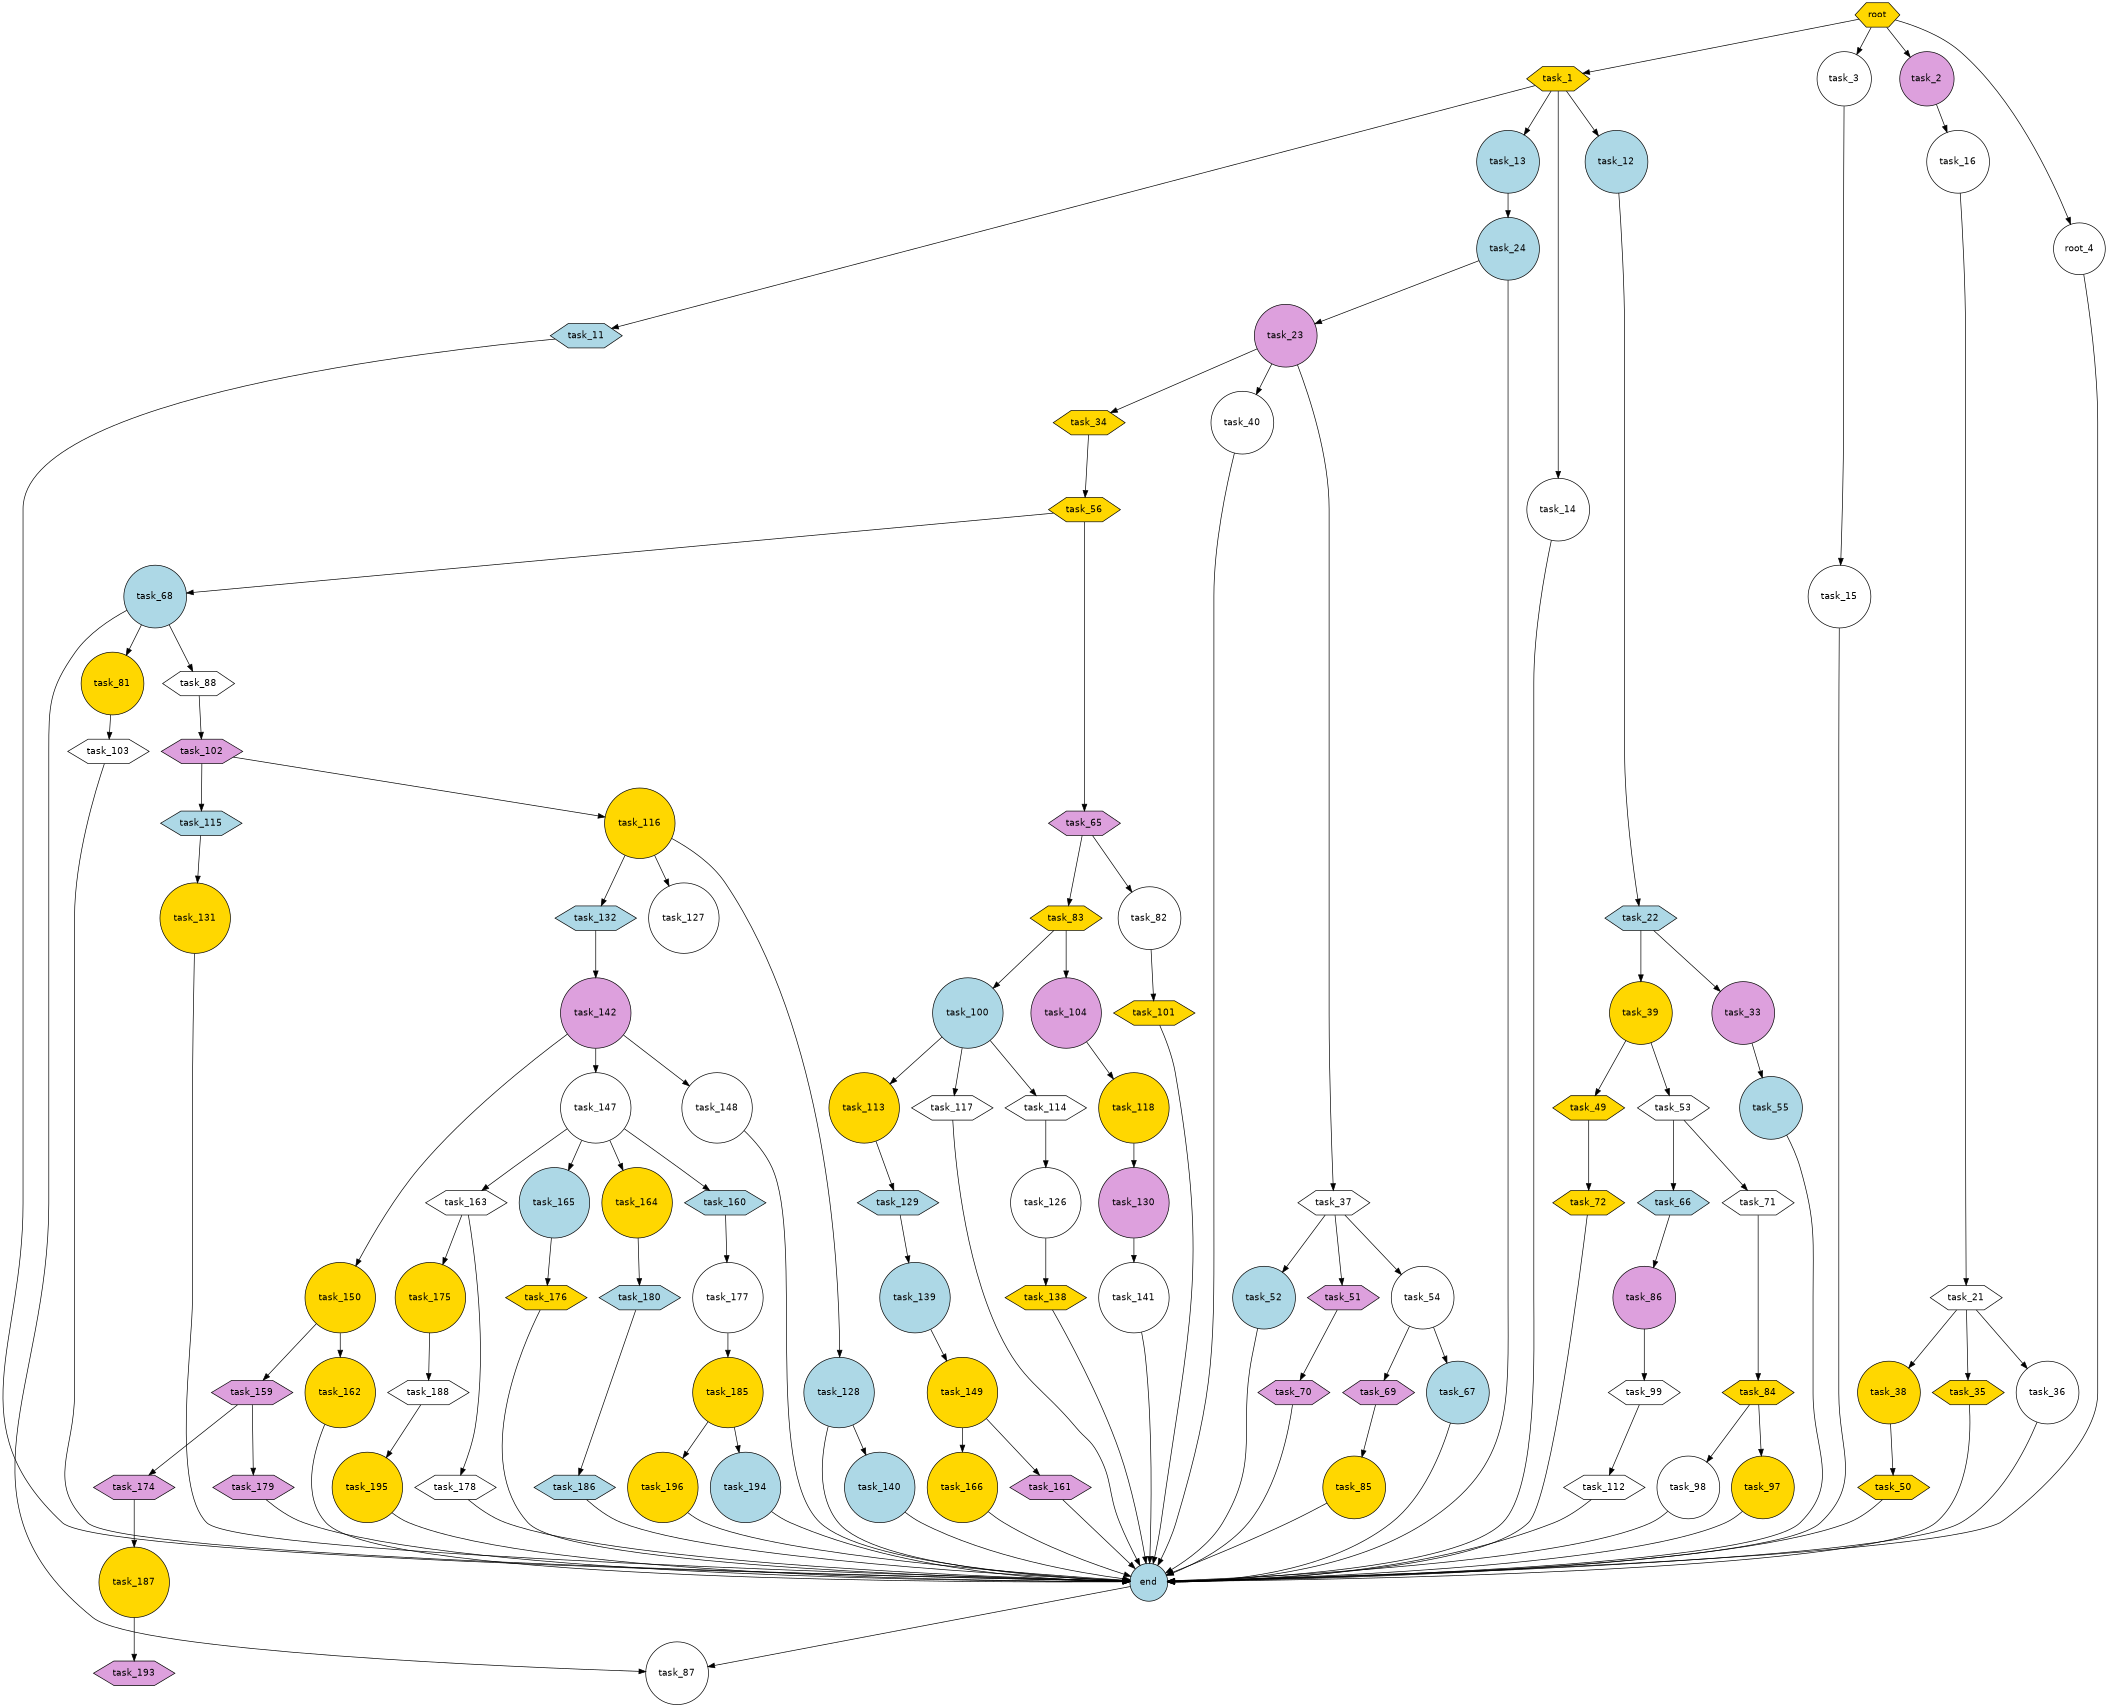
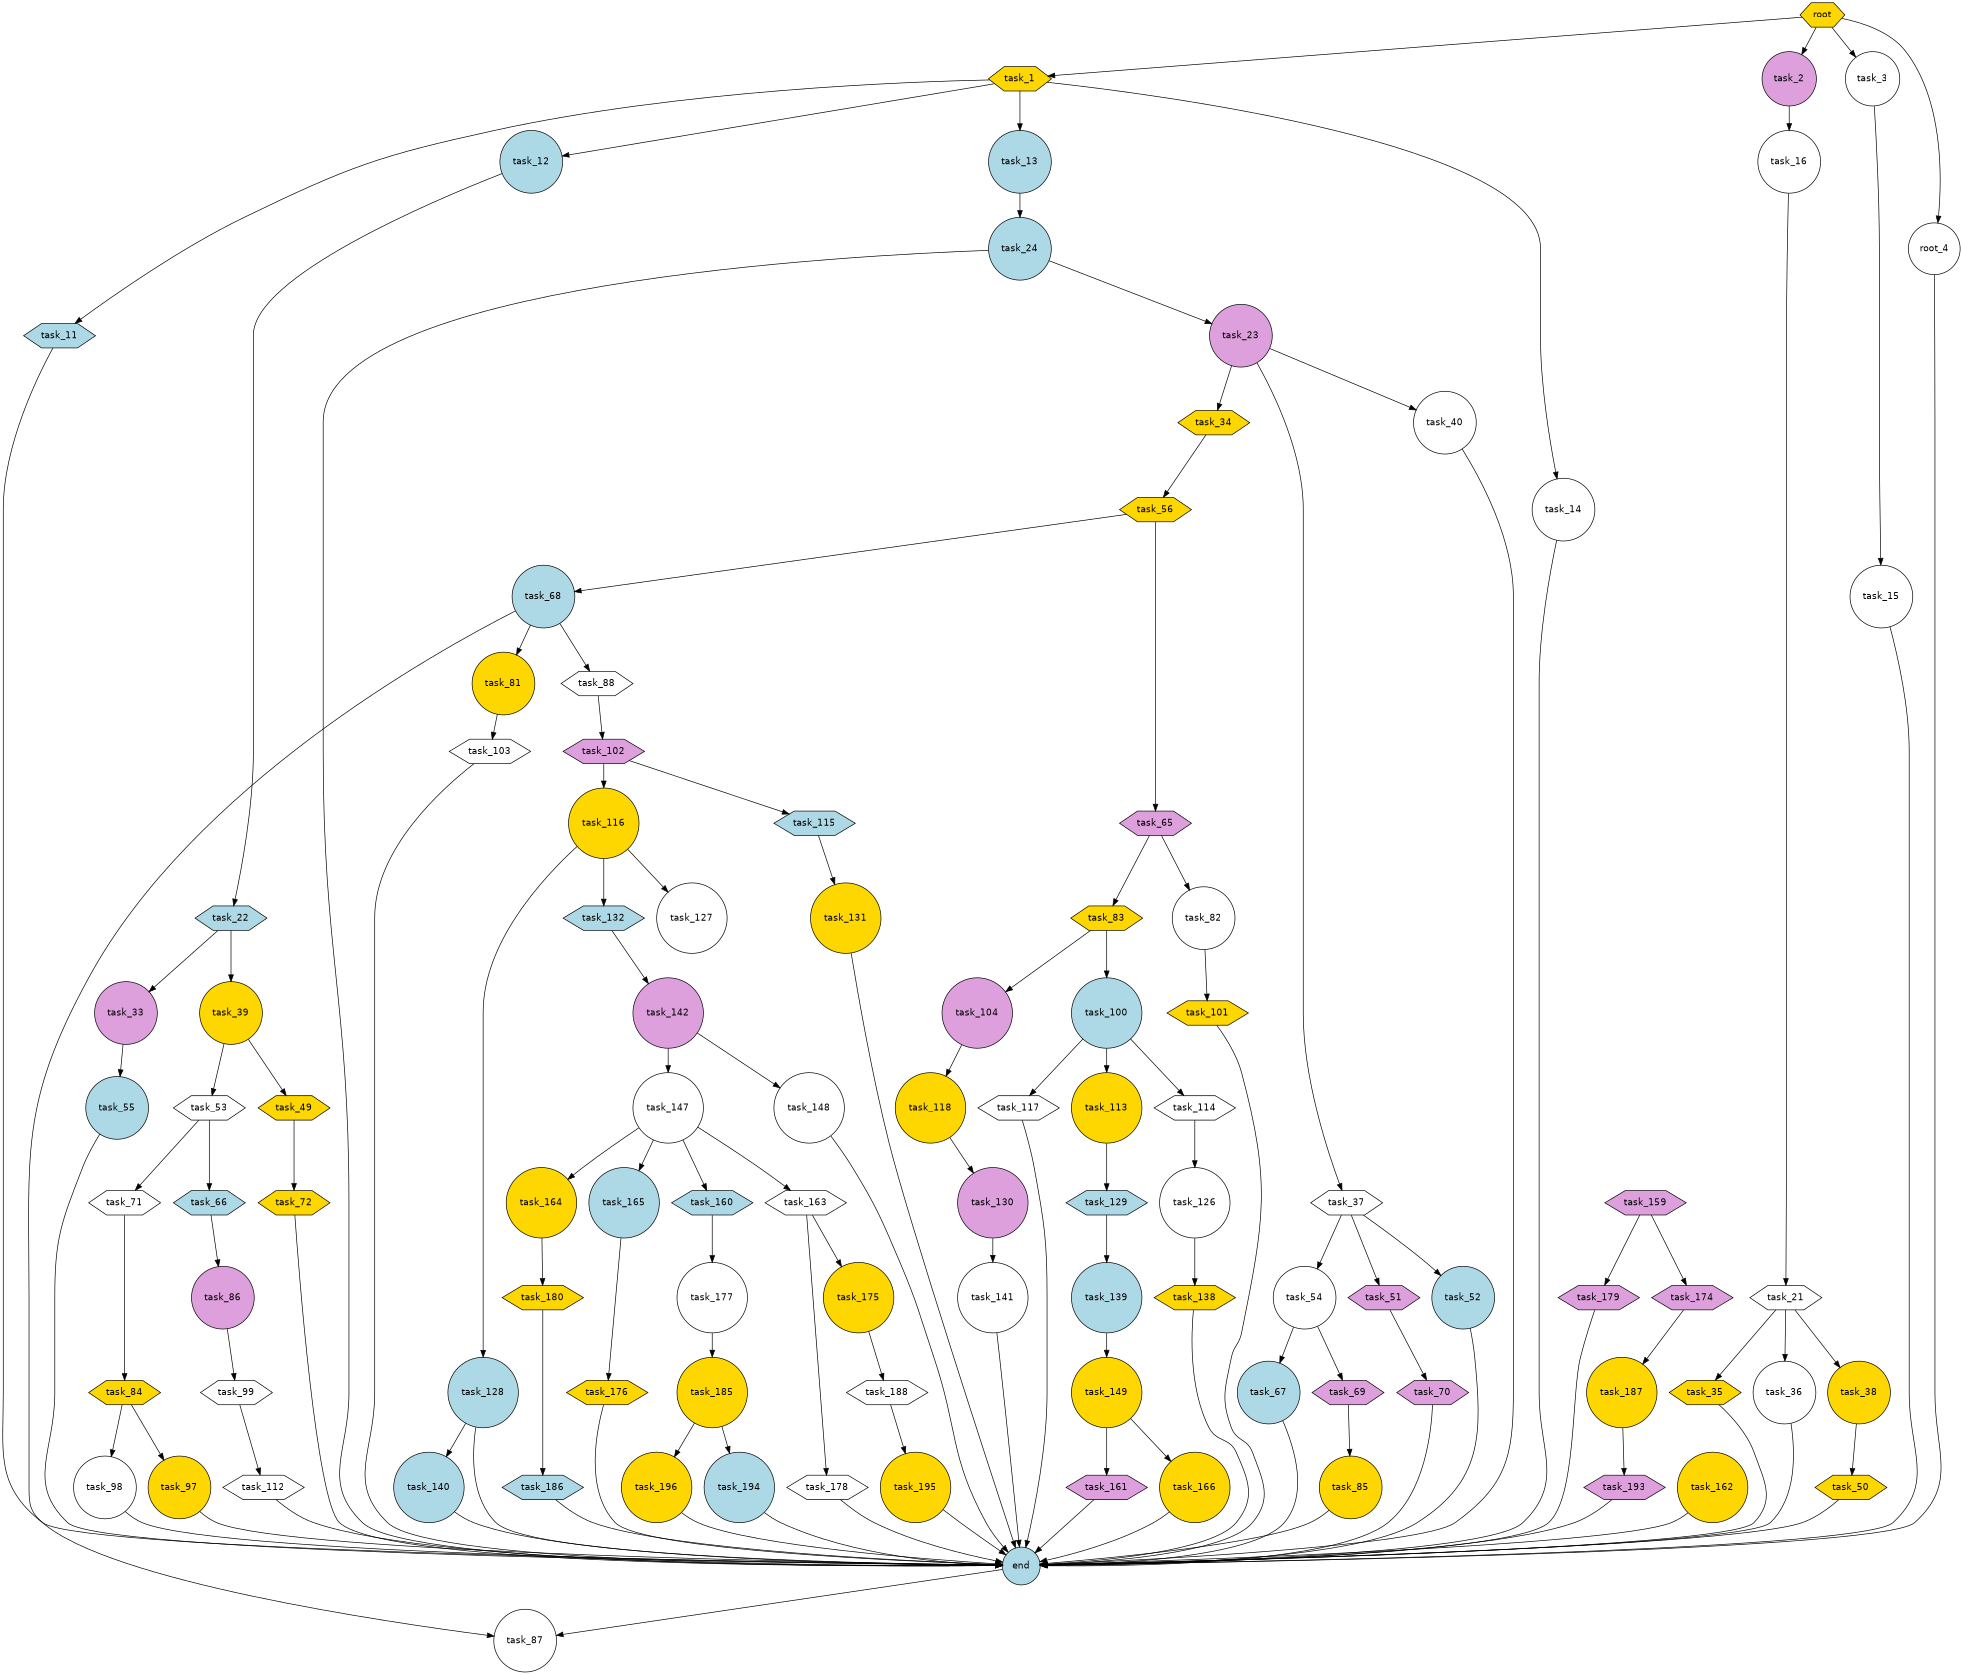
(340, 1298) -> none
(640, 1298) -> (543, 1298)
none -> (1334, 1555)
